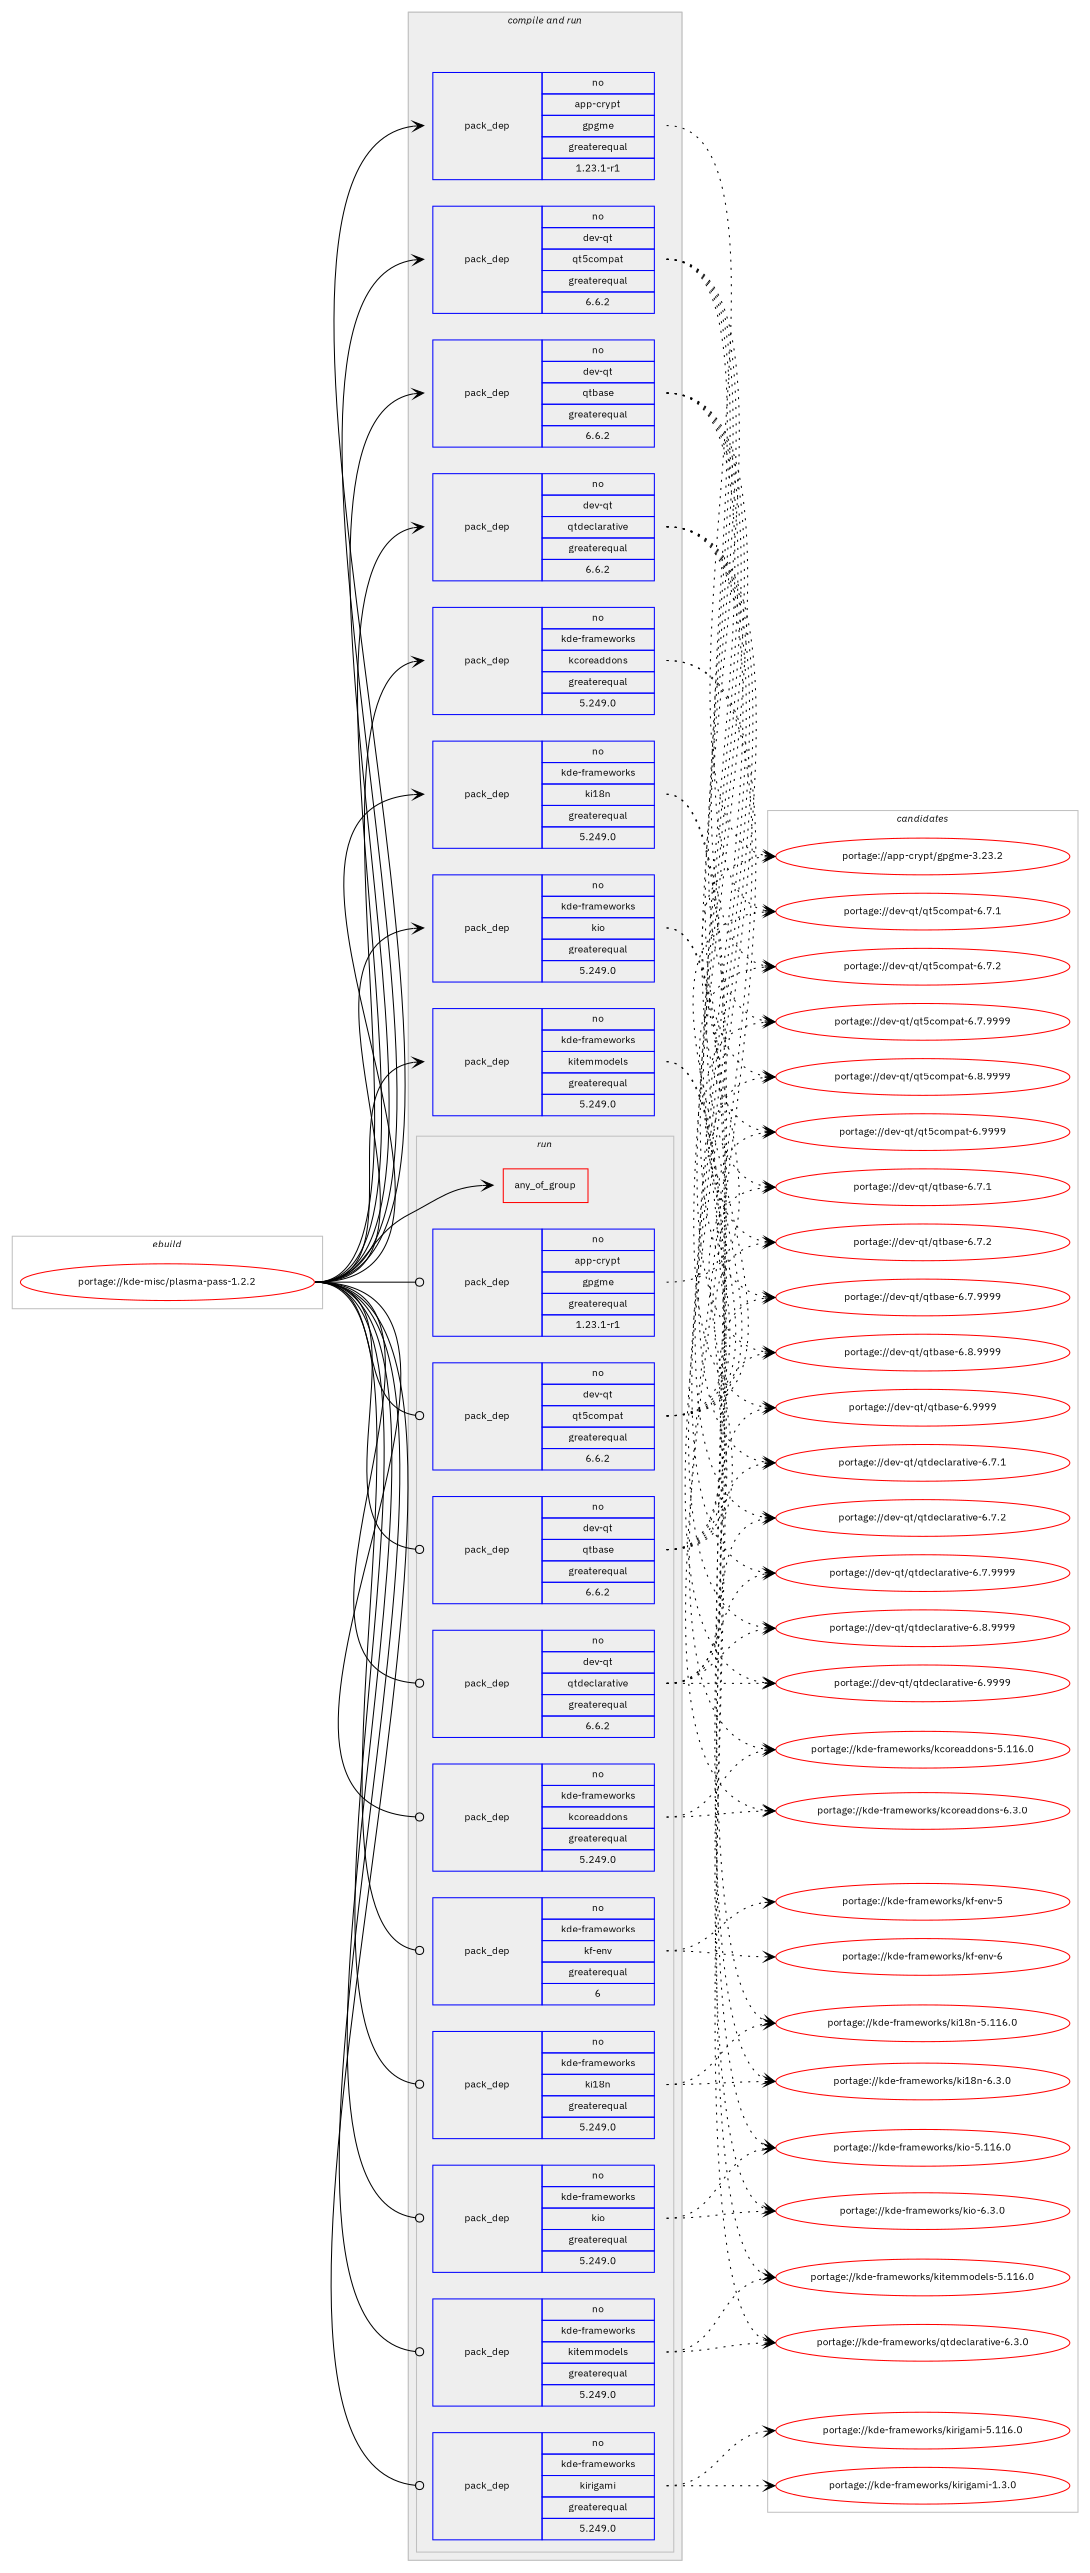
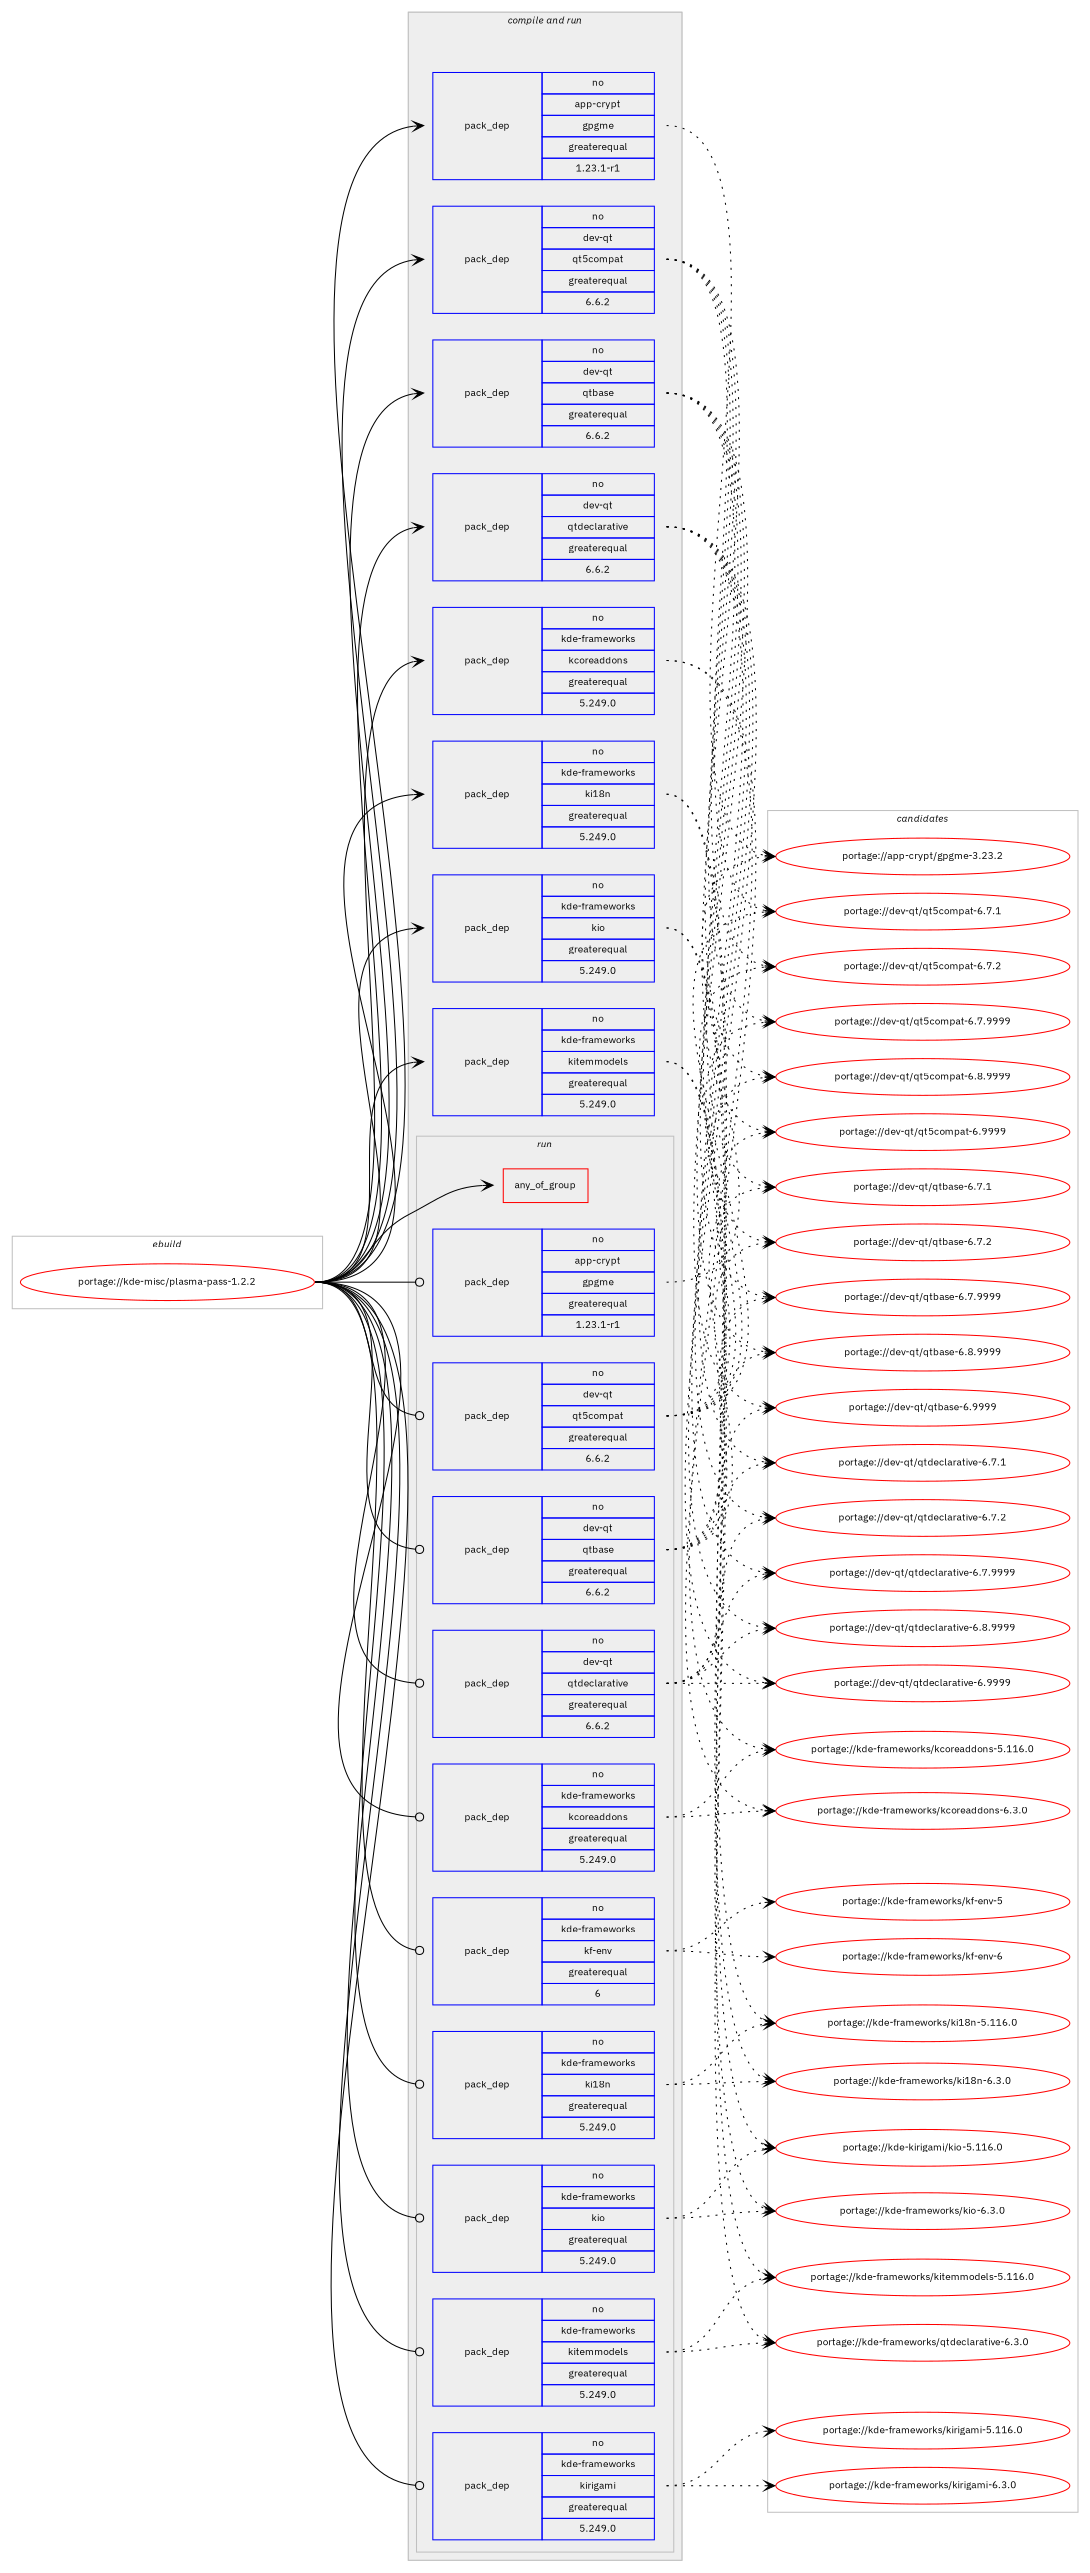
(923, 2148) -> (923, 2148)
(923, 2486) -> (923, 2486)
